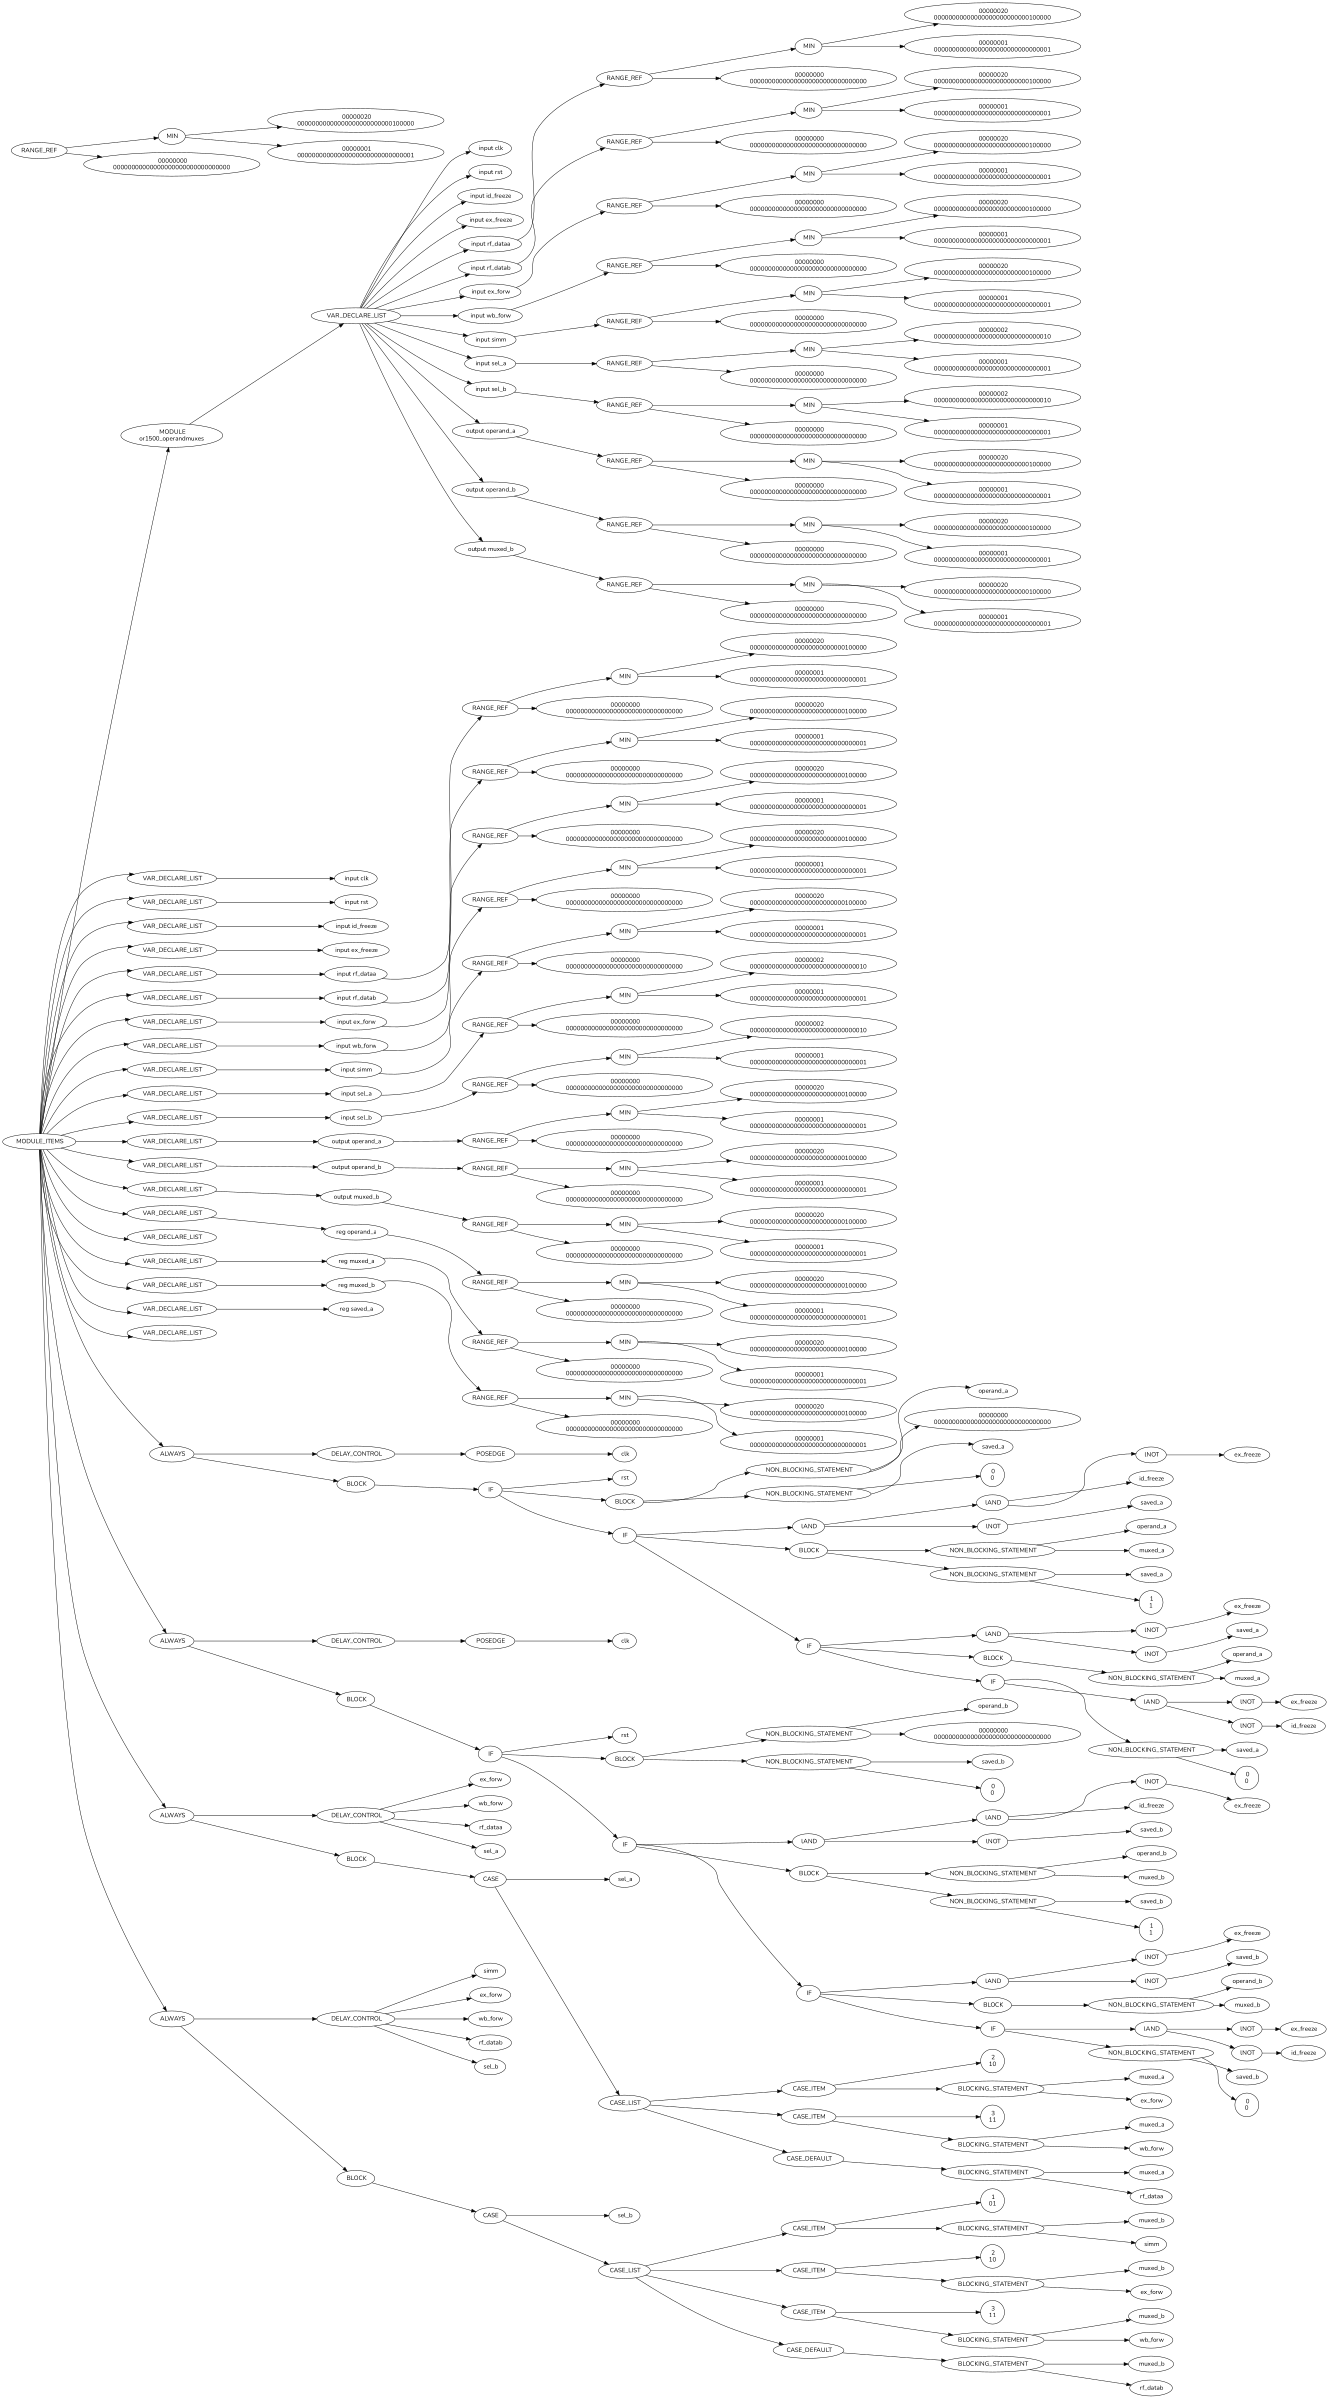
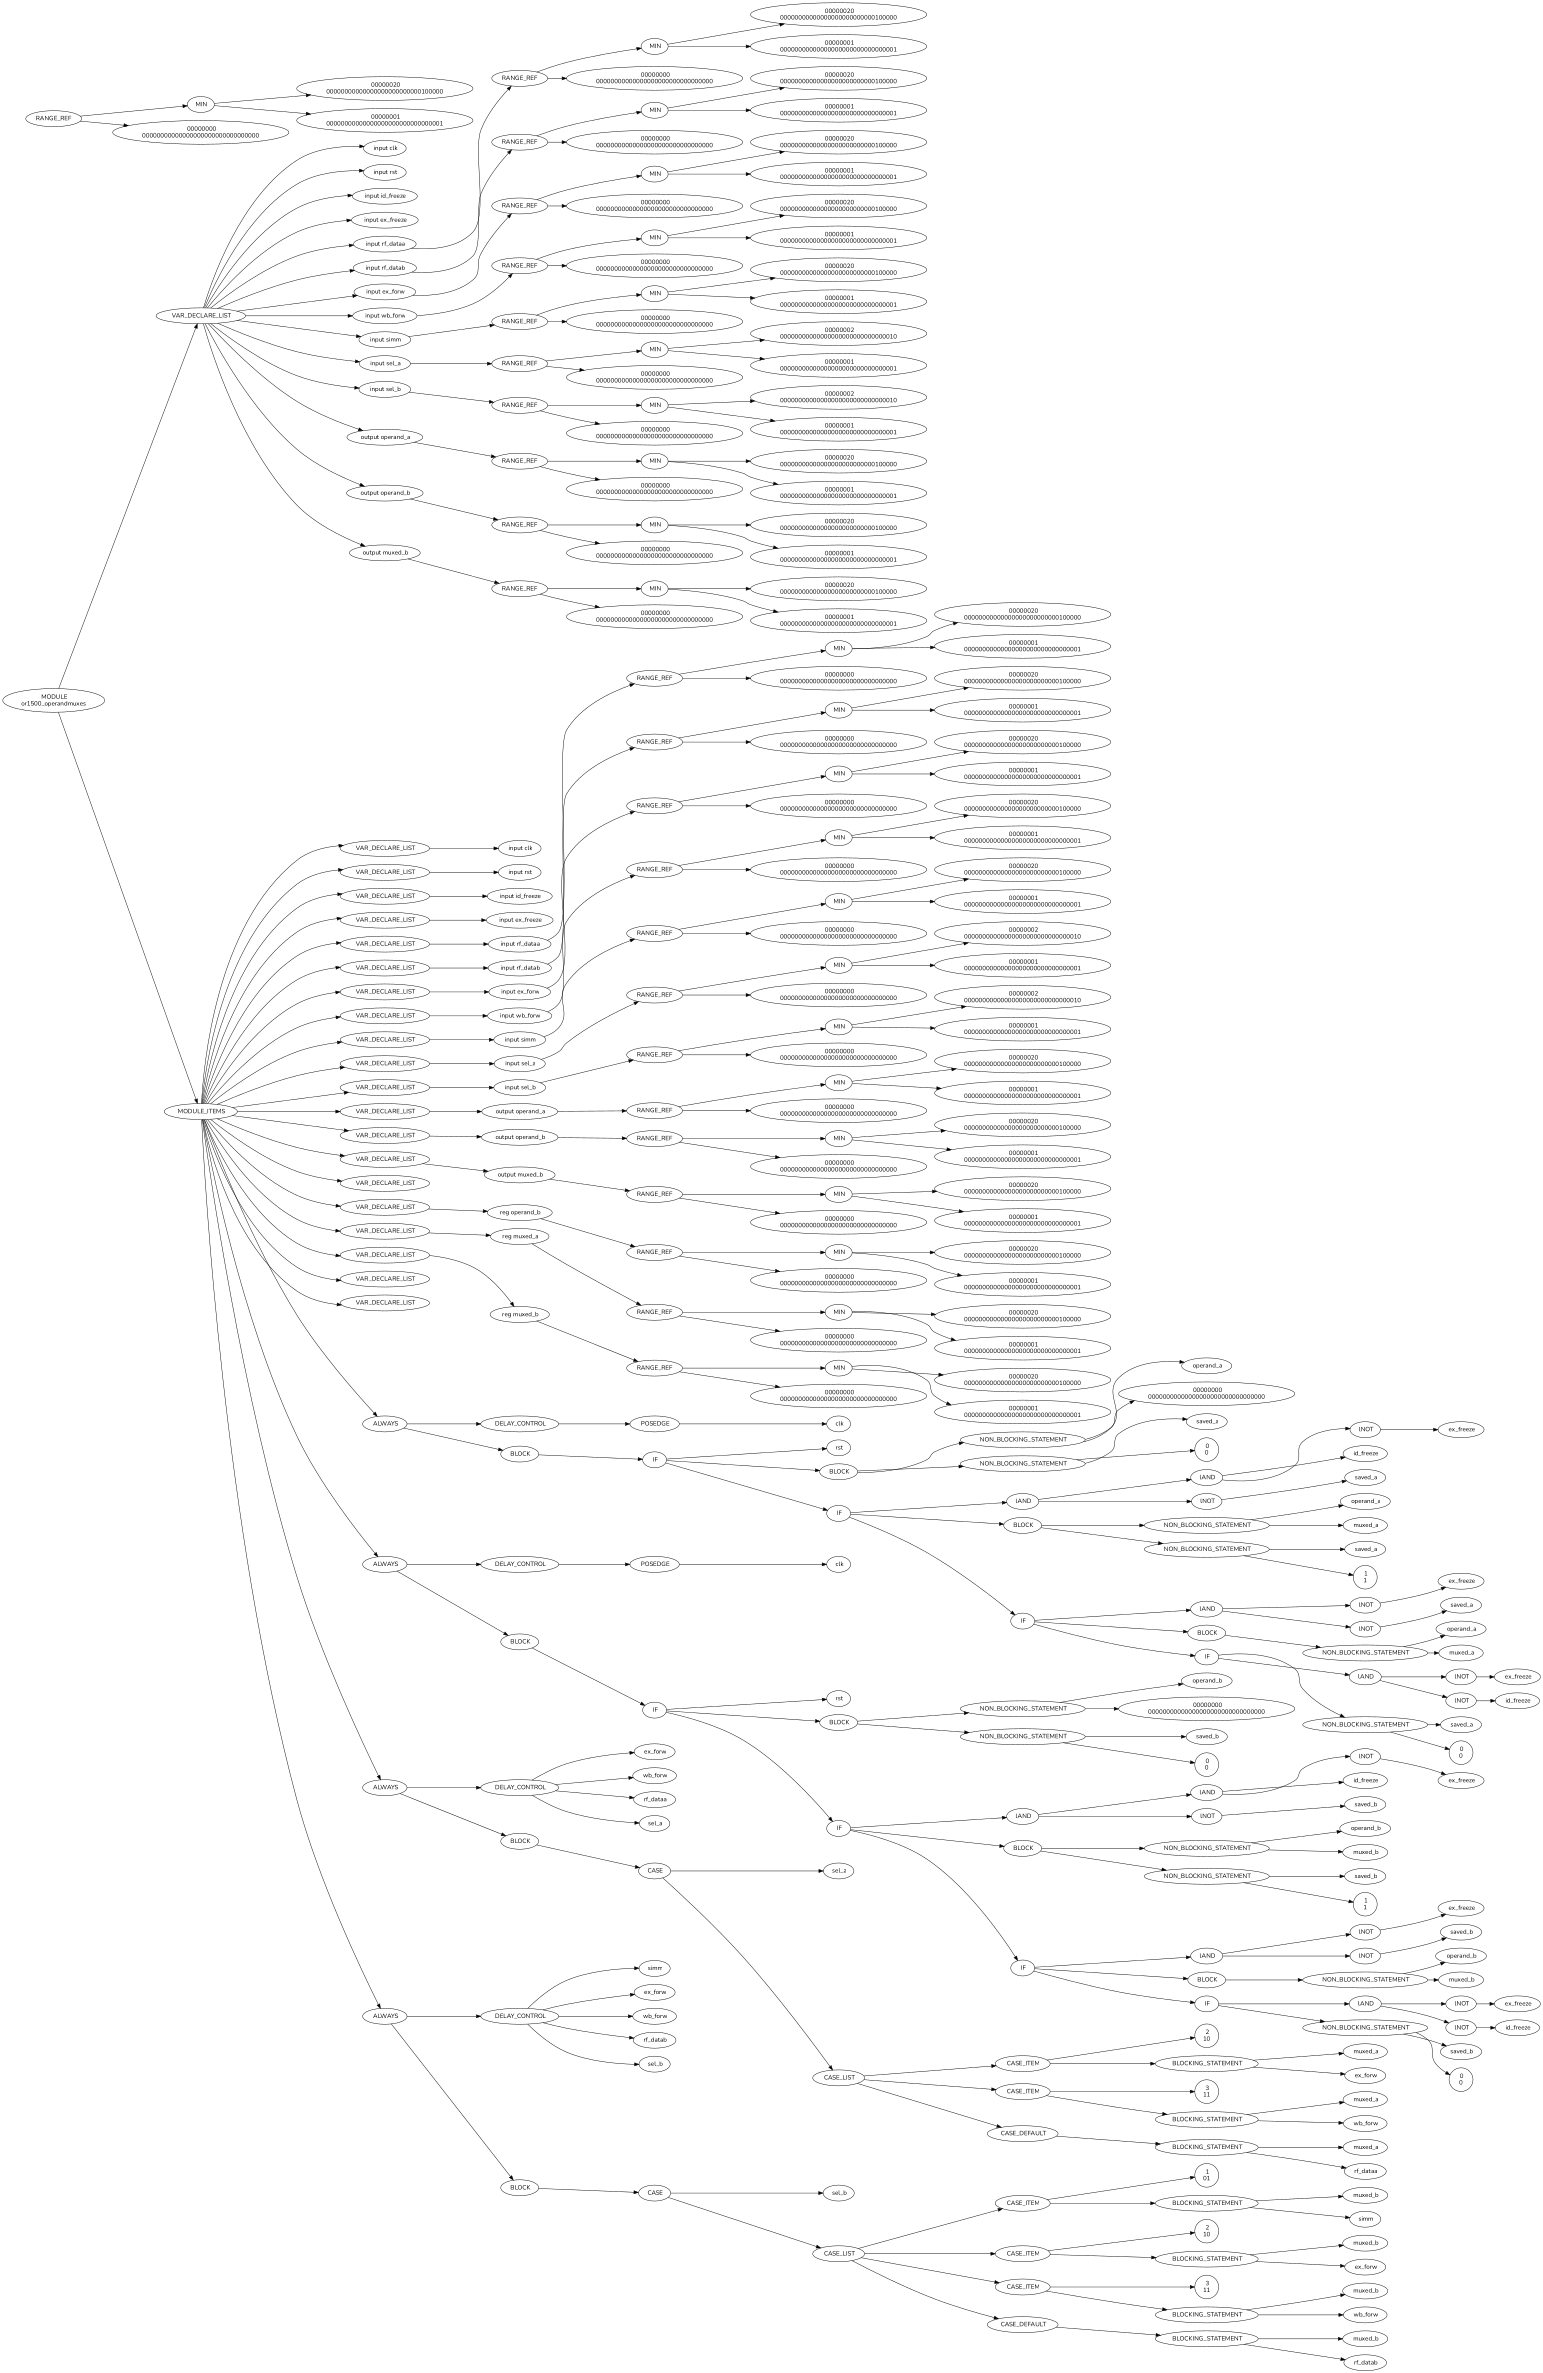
(98, 792) -> (127, 906)
none -> (520, 1213)
(356, 1232) -> none
(356, 1309) -> none
